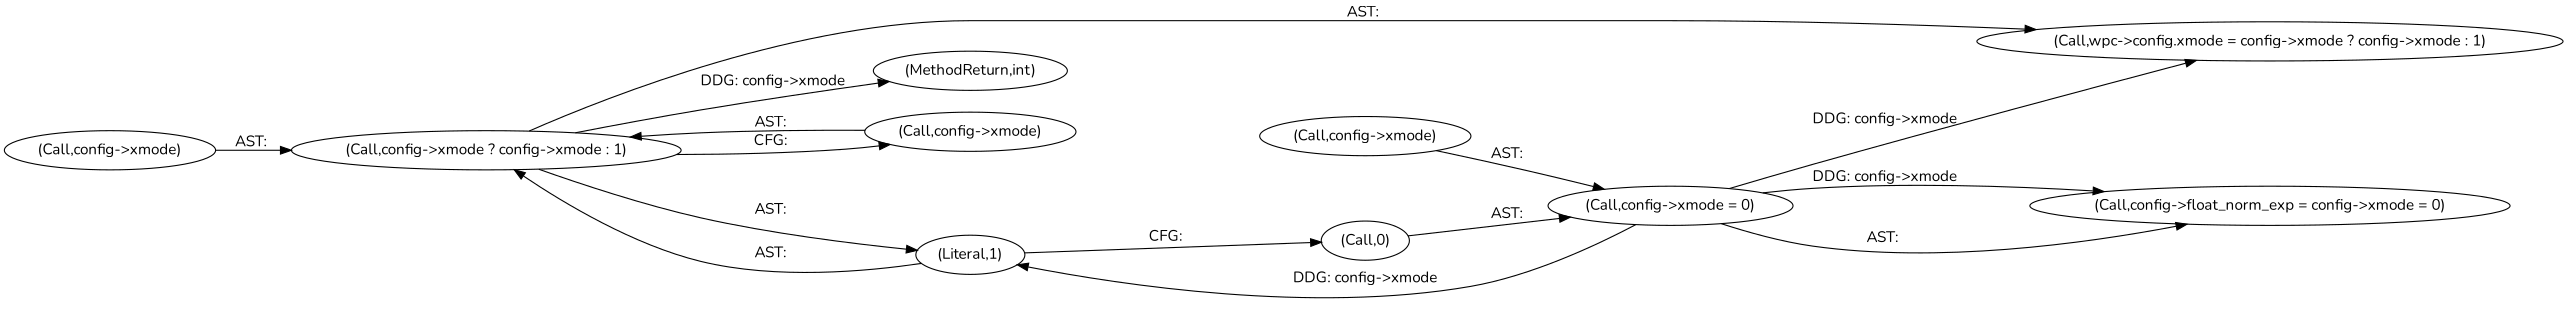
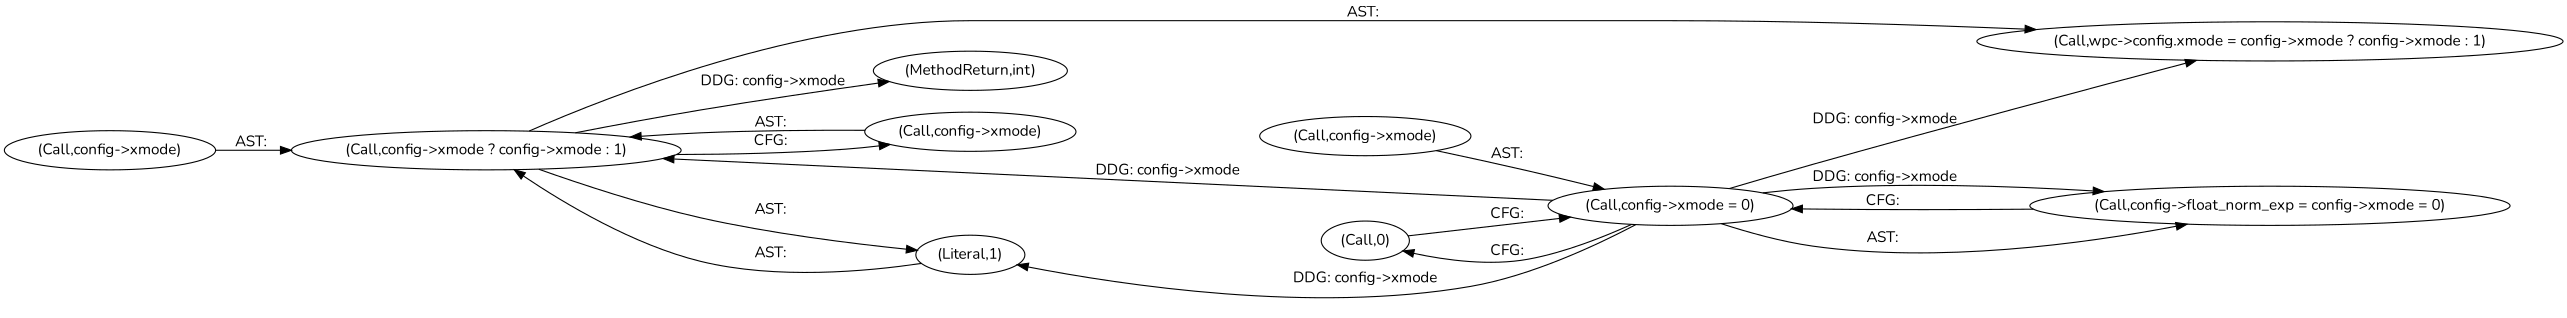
none -> (1114, 180)
none -> (1918, 210)
(1509, 214) -> (1509, 214)
(1168, 248) -> (1525, 260)
